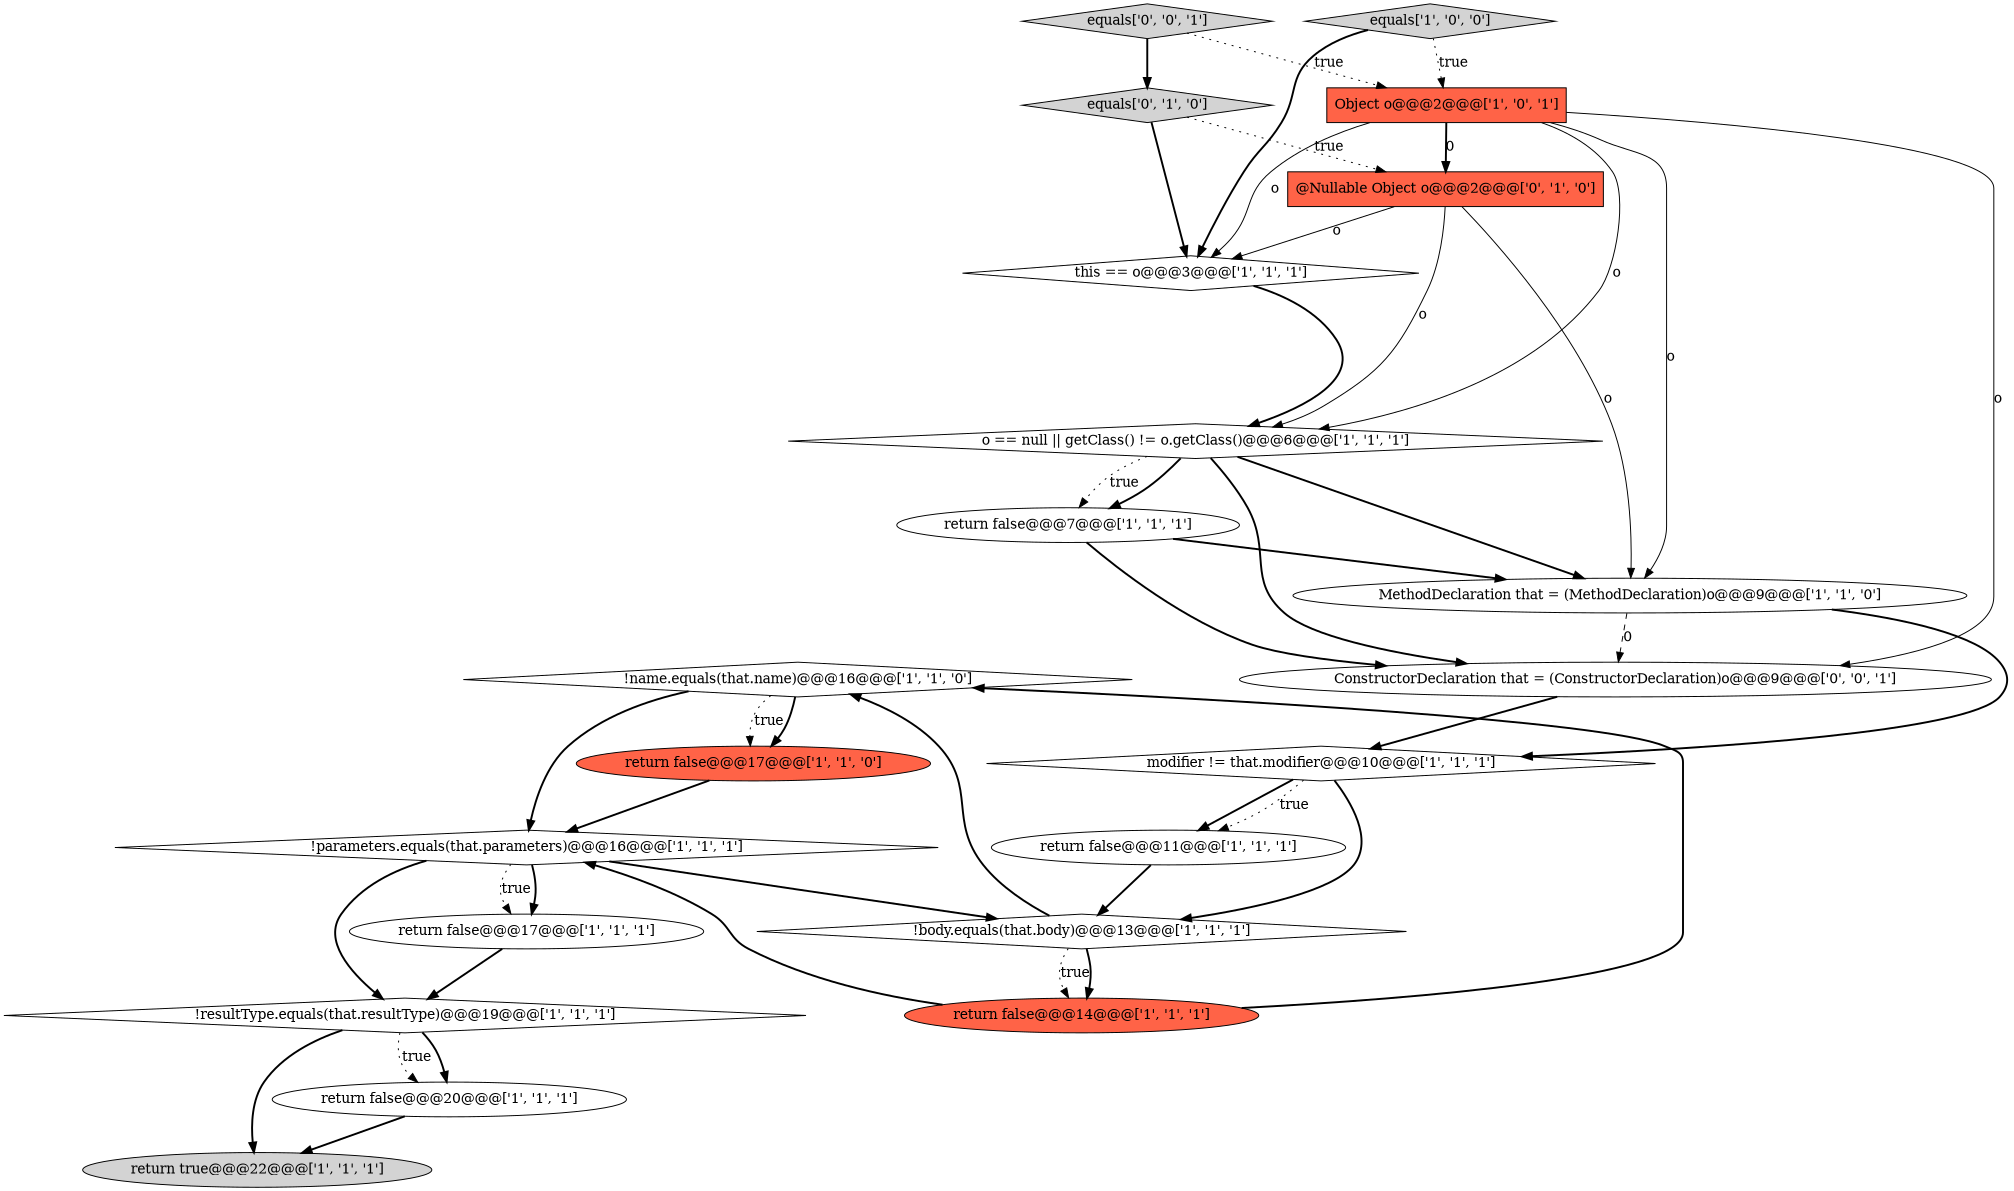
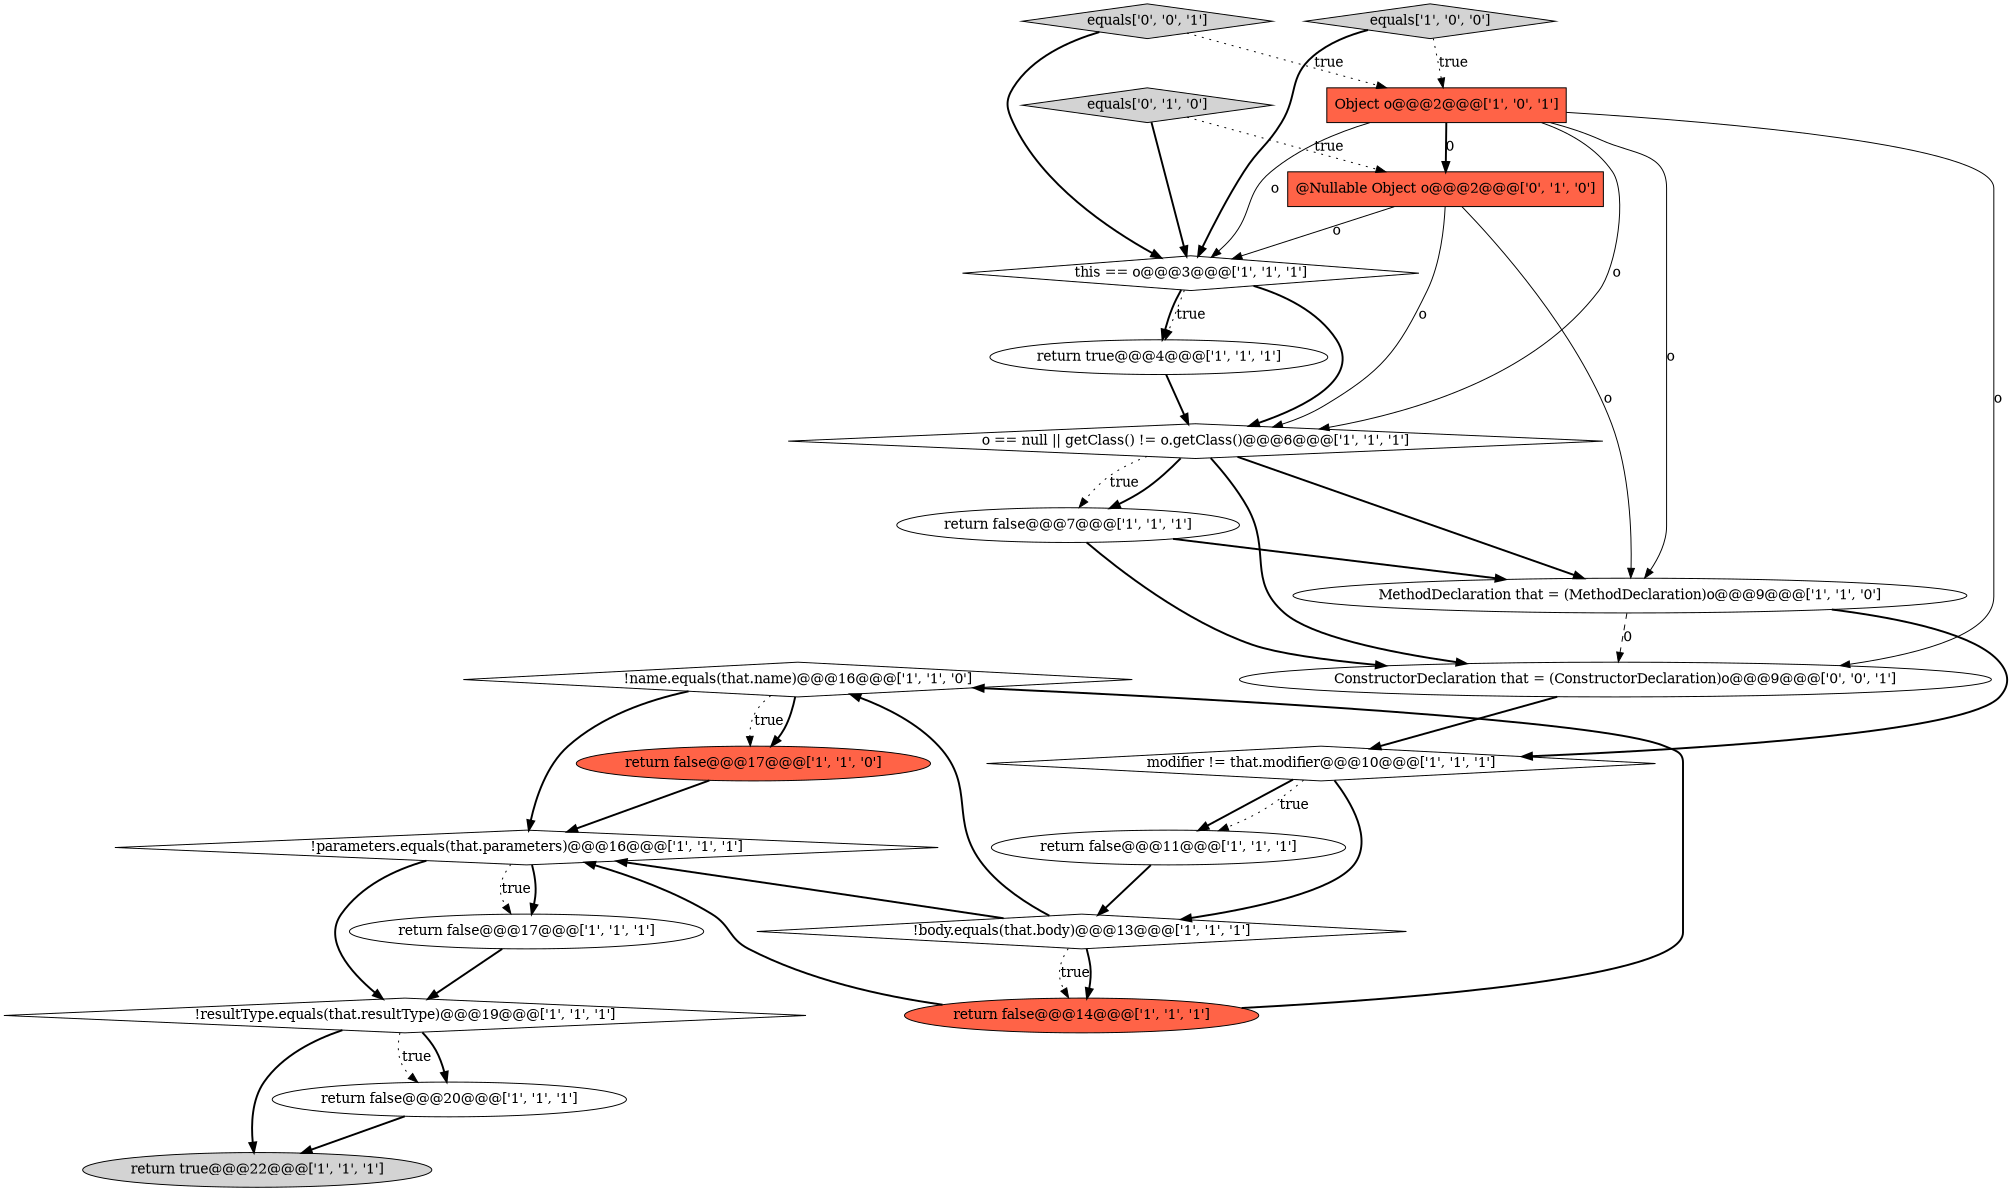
(1147, 58) -> (1026, 145)
none -> (1159, 357)
(798, 890) -> (815, 890)
